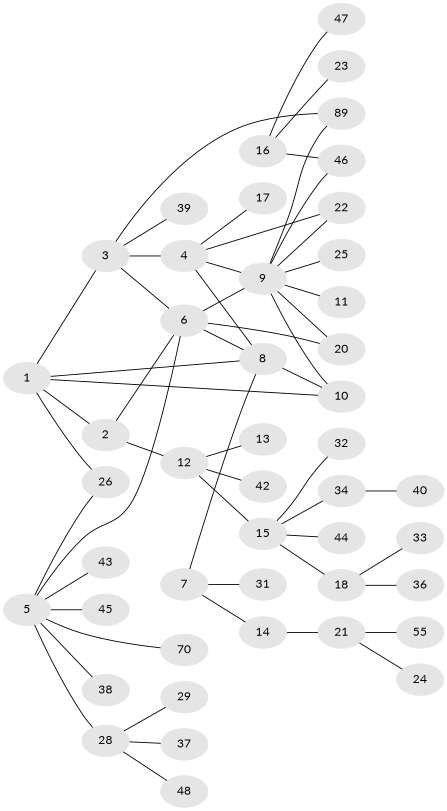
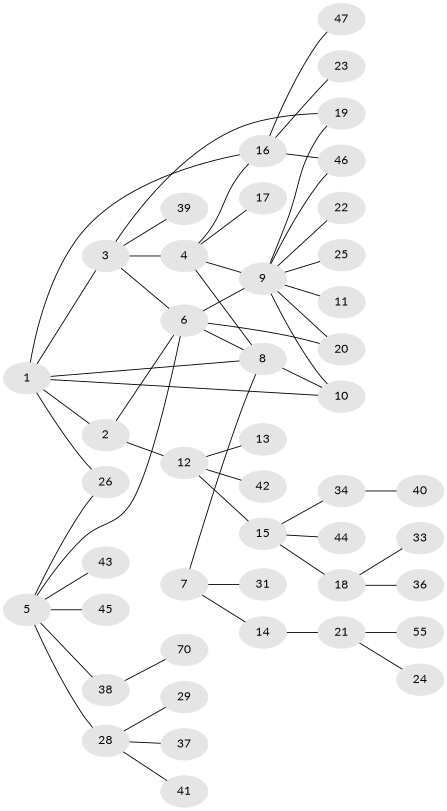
(342, 114) -> (342, 114)
none -> (95, 219)
(263, 232) -> (224, 204)
(342, 444) -> none
(102, 638) -> (145, 670)
(184, 791) -> (184, 791)
